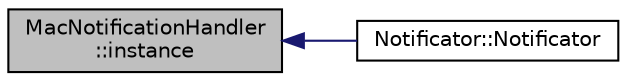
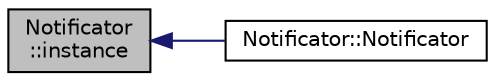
(145, 41) -> (79, 41)
